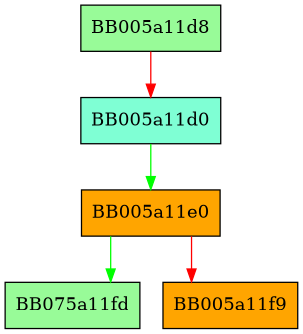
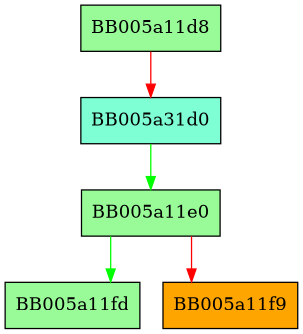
(151, 121) -> (151, 121)
(151, 213) -> (151, 213)
(73, 305) -> (73, 305)
